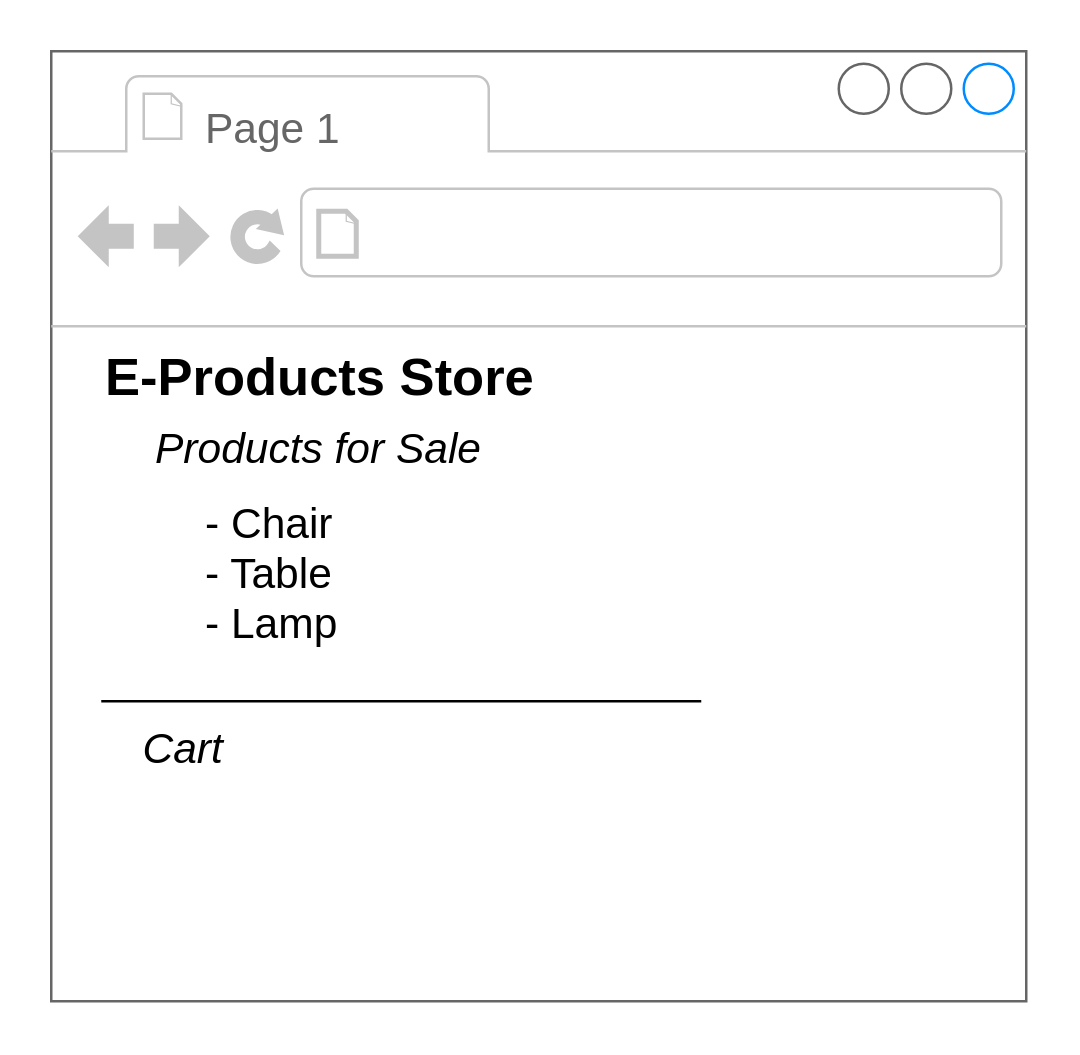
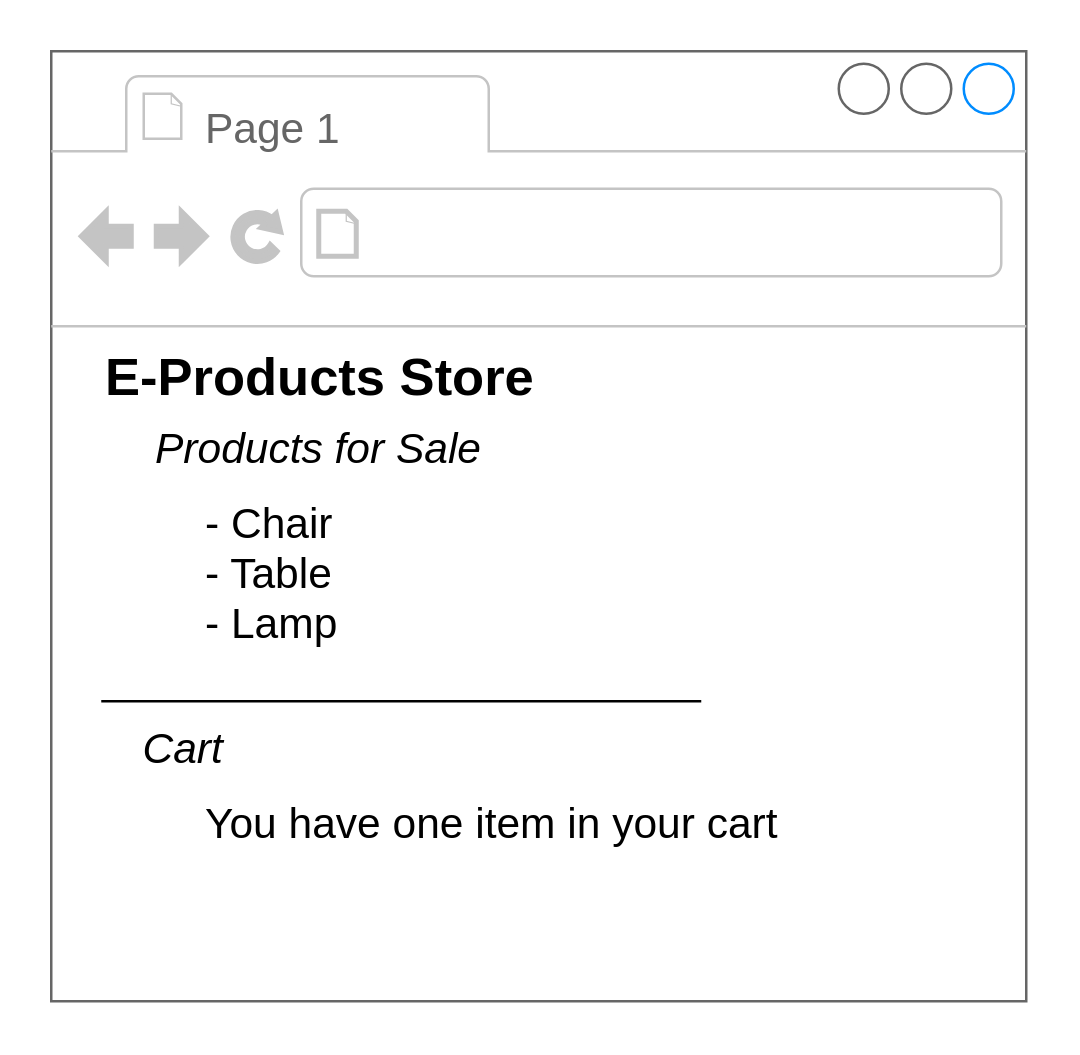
none -> (501, 826)
